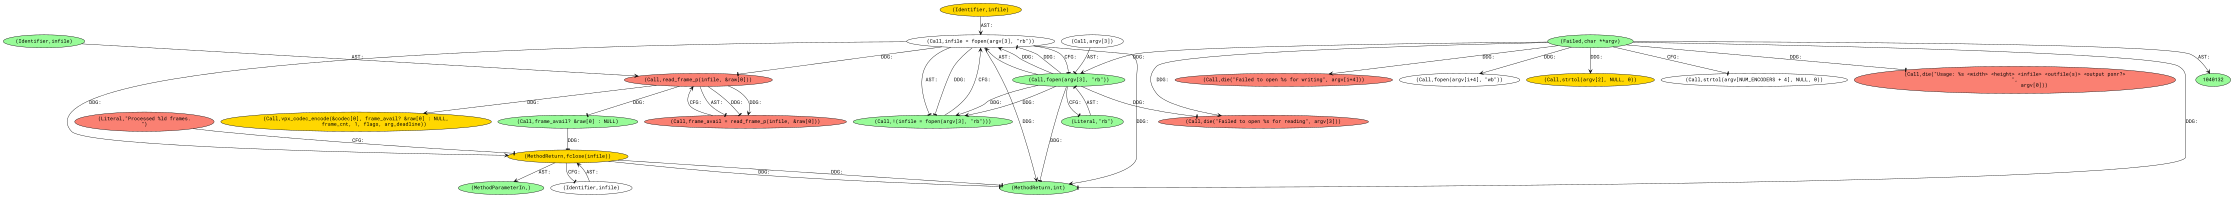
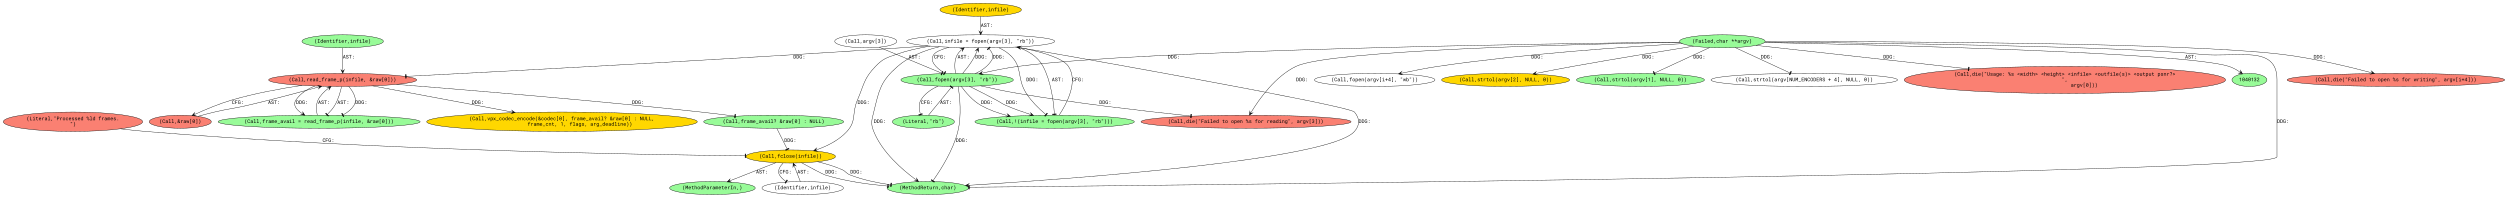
(1675, 57) -> (1768, 57)
none -> (1640, 80)
(697, 103) -> (326, 103)
none -> (180, 122)
(745, 122) -> (319, 122)
(568, 156) -> (791, 156)
(1038, 188) -> (928, 188)
